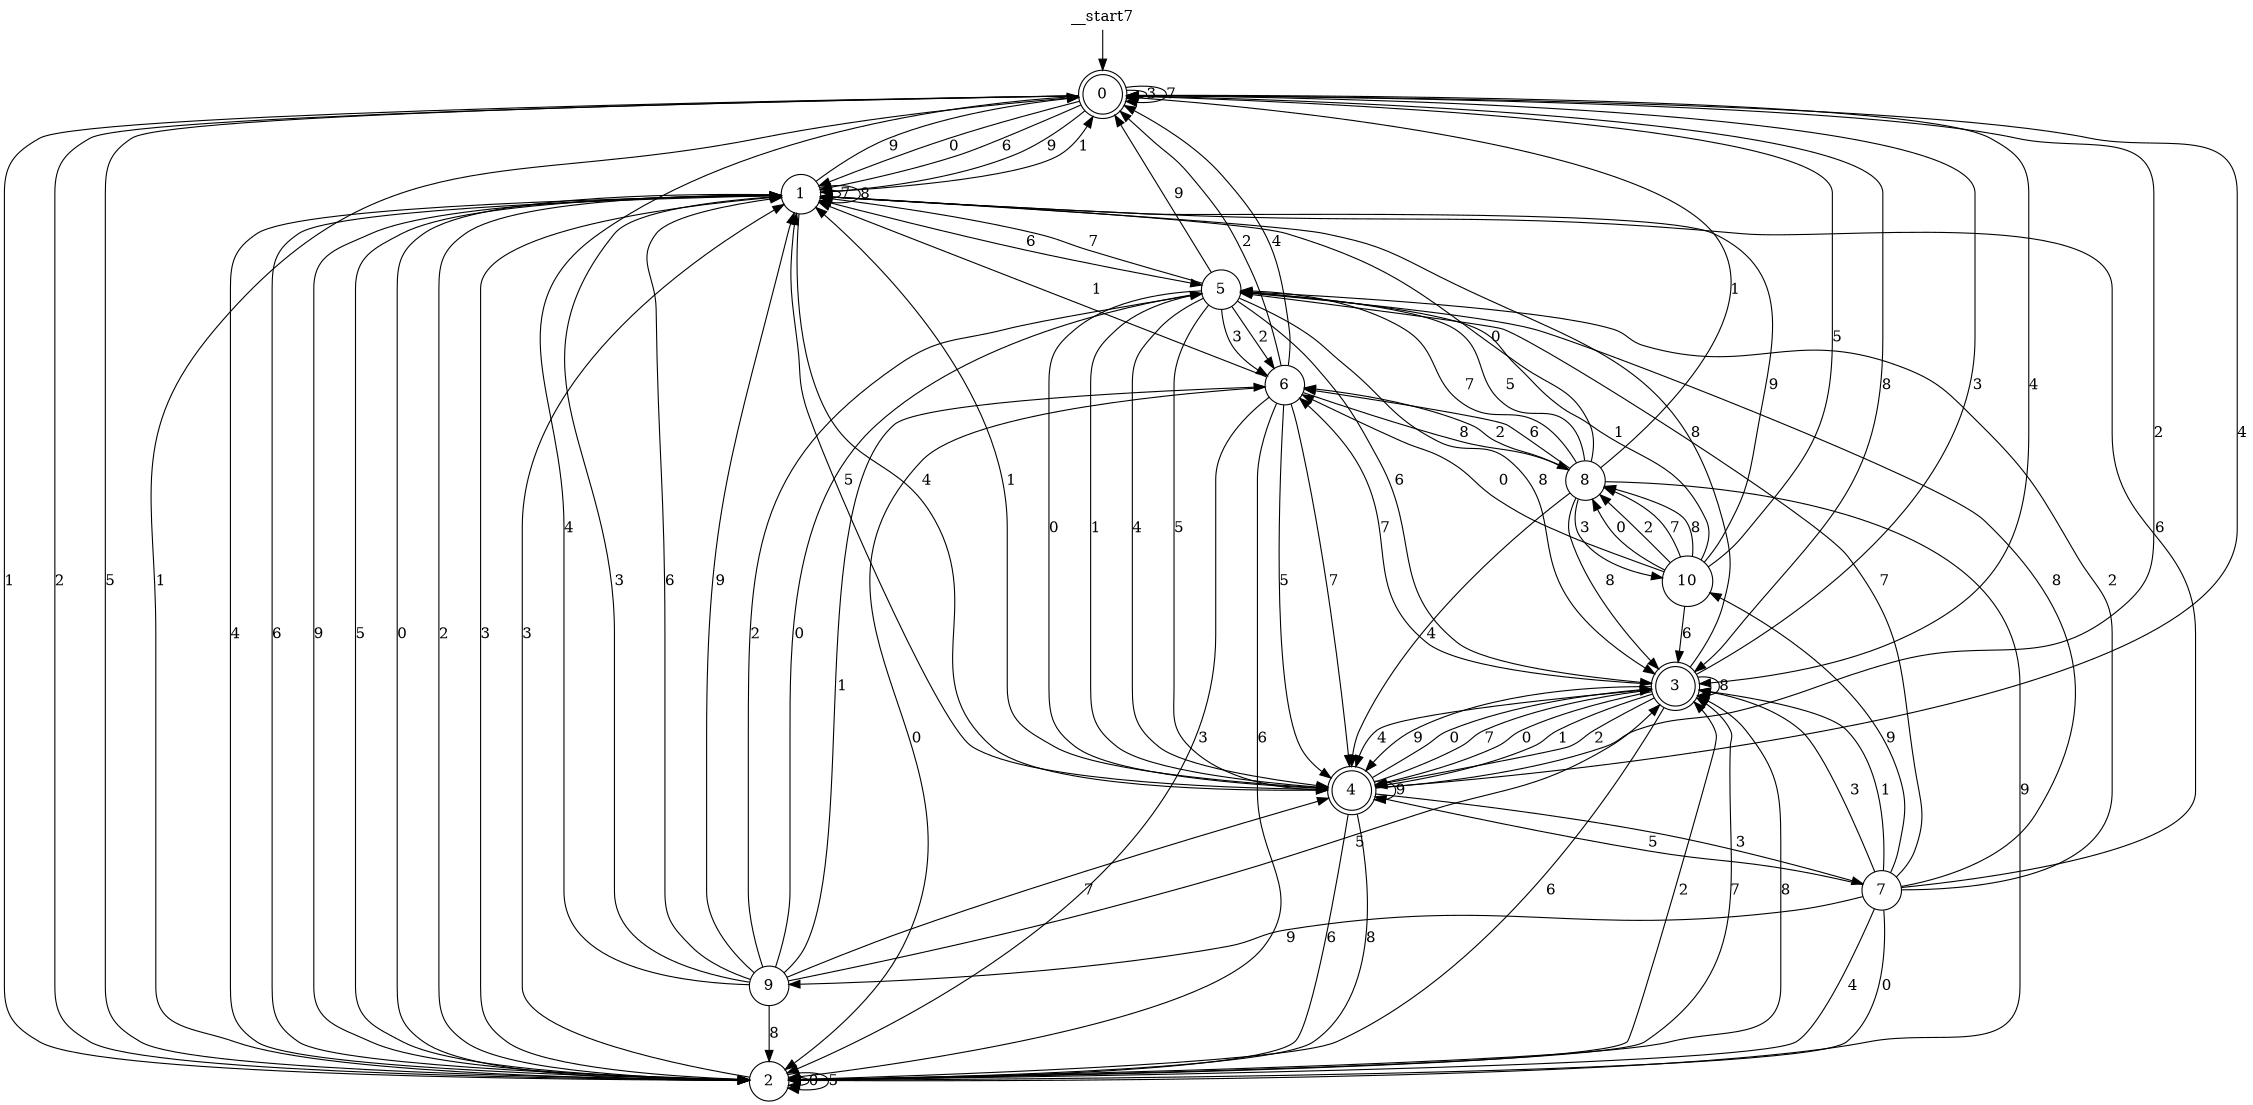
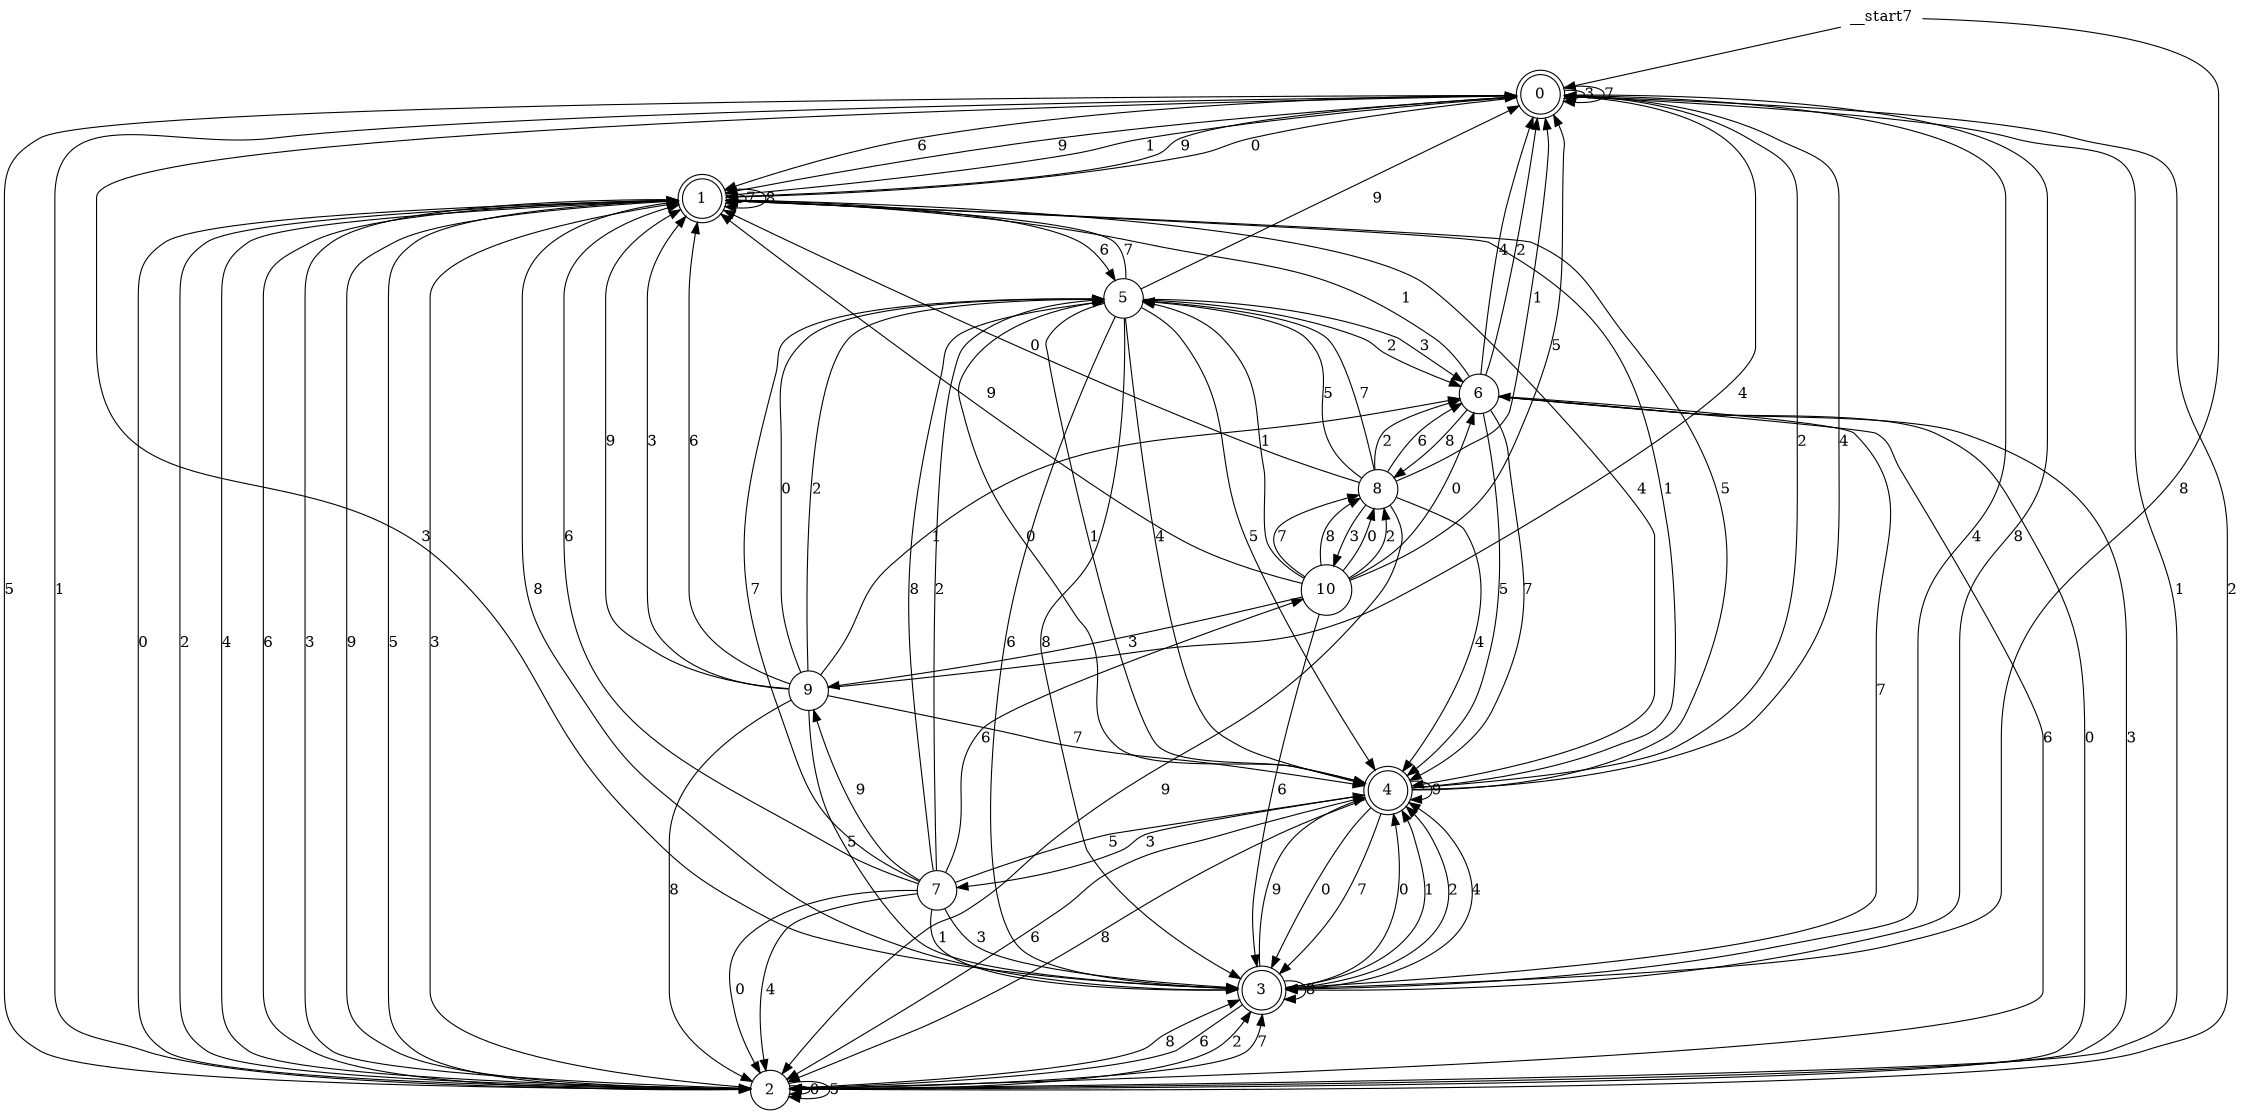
(801, 194) -> (702, 199)
(1593, 586) -> (2037, 618)
none -> (1072, 648)
(1892, 738) -> (986, 738)
